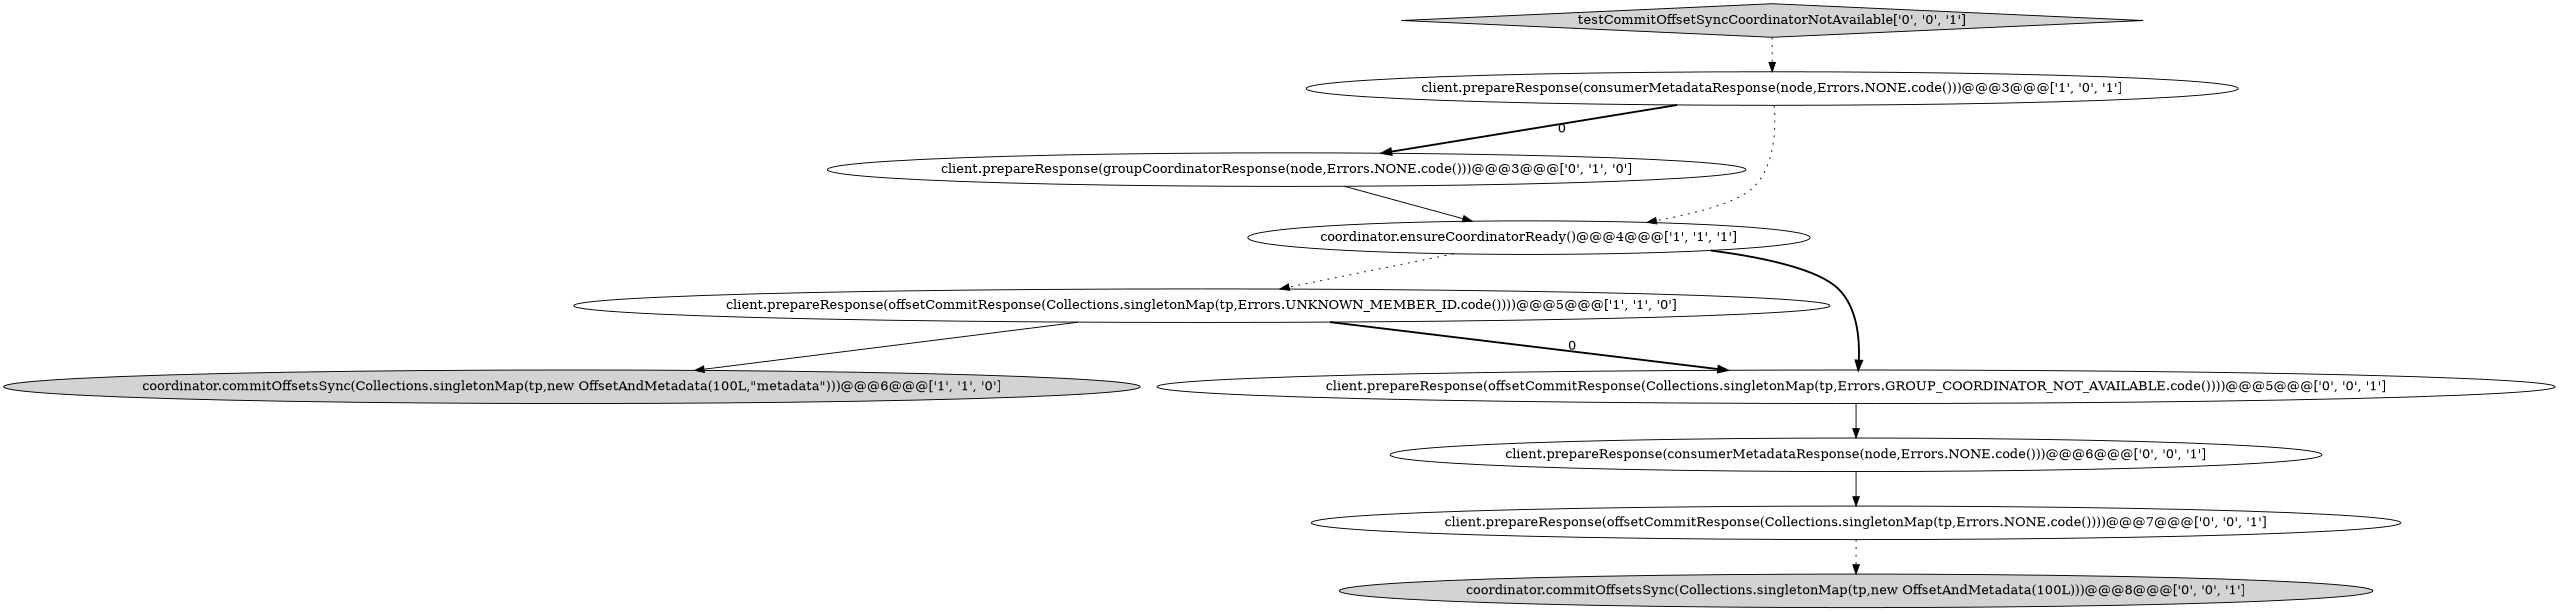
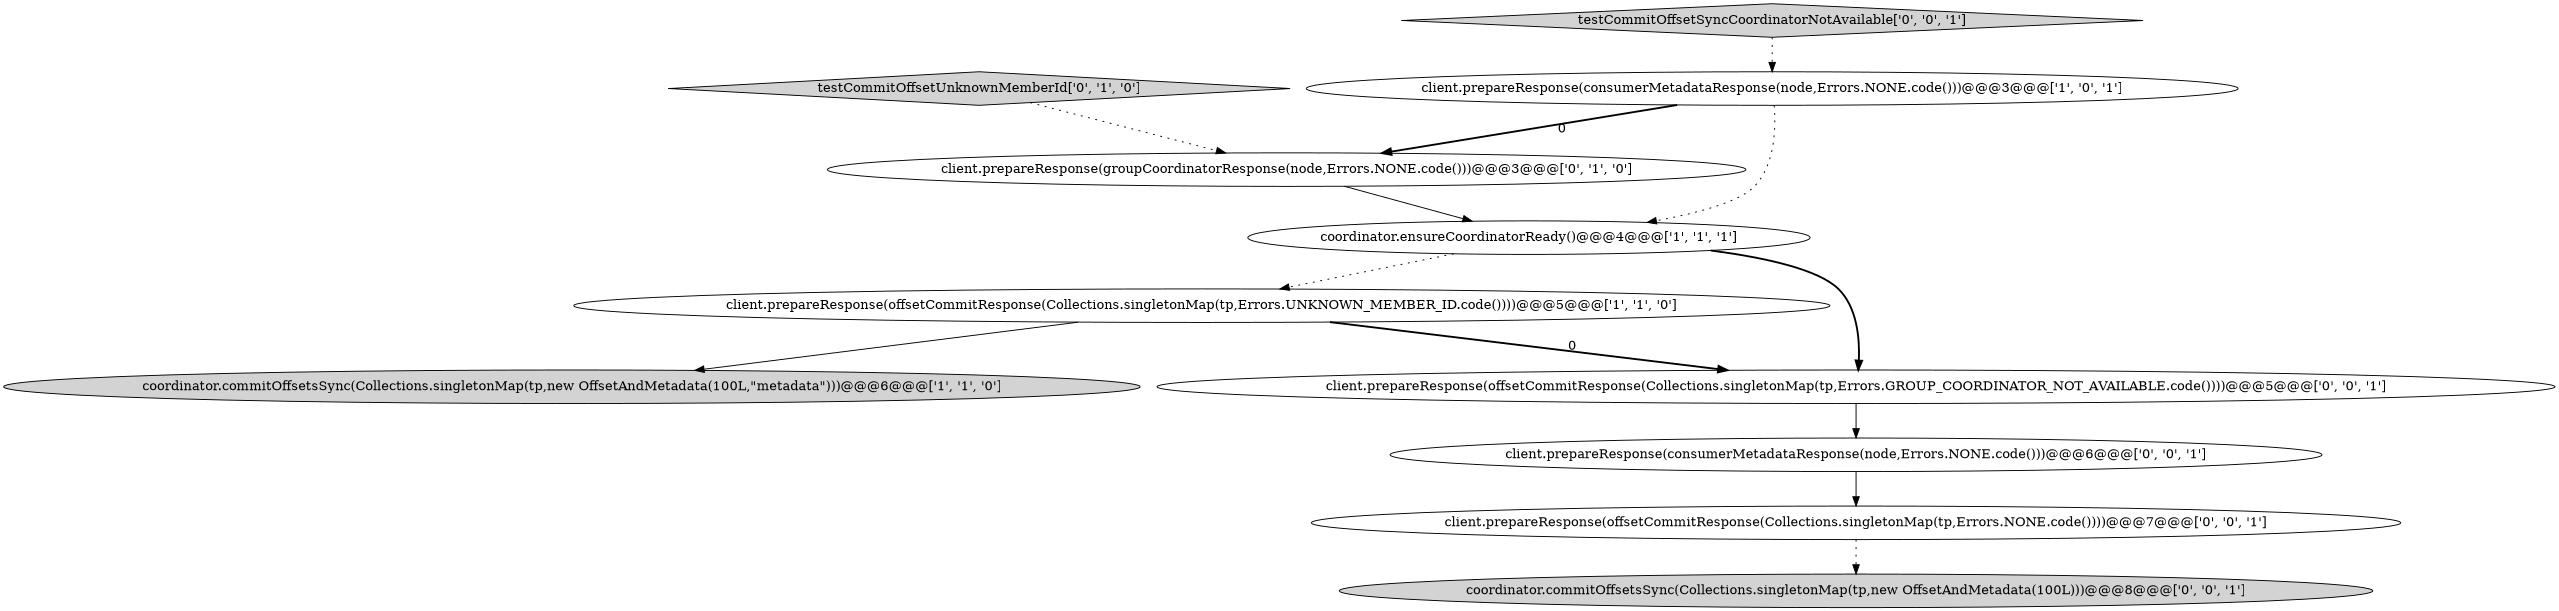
none -> (979, 89)
